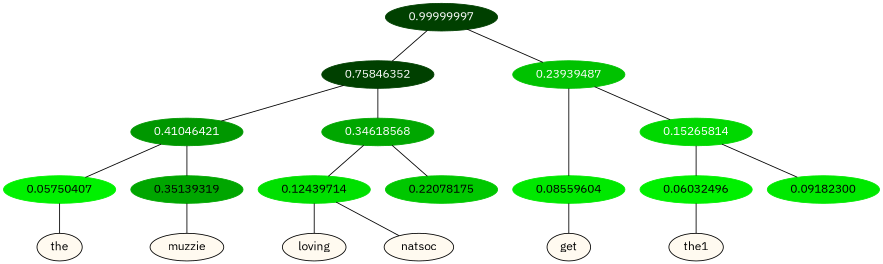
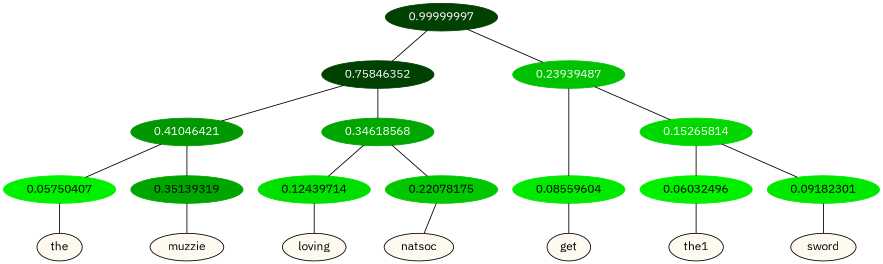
(823, 190) -> (823, 190)
(368, 219) -> (430, 218)
none -> (823, 247)
